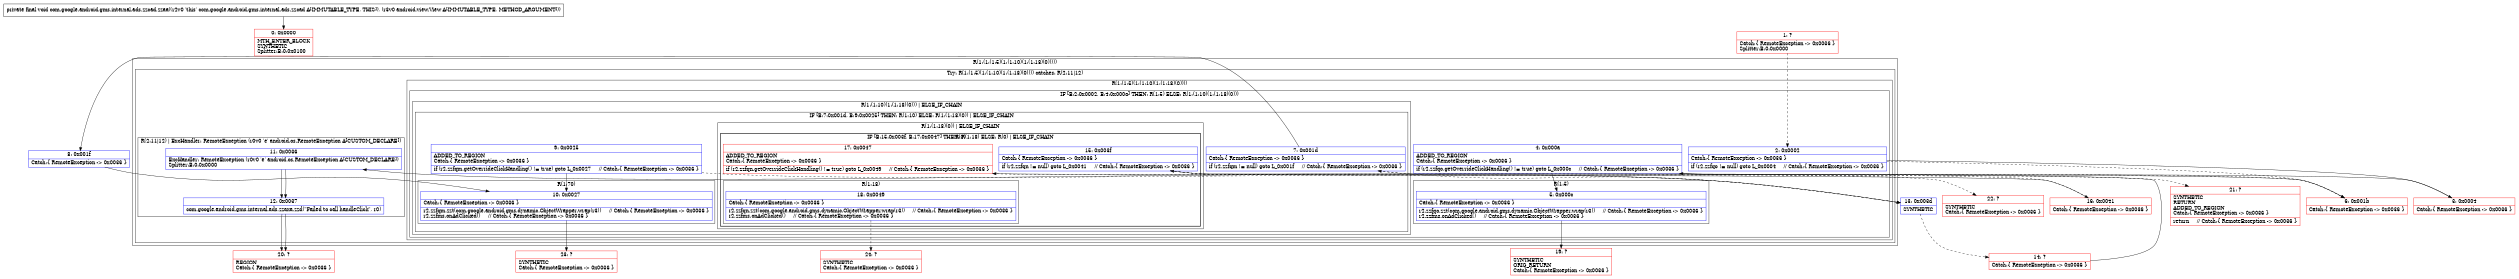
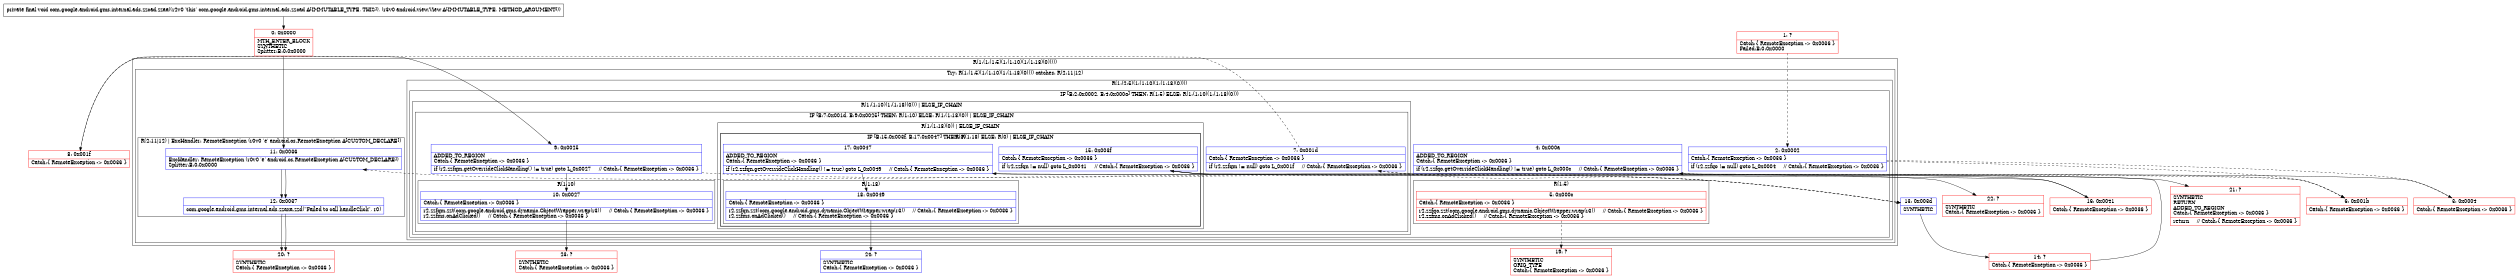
(1764, 49) -> (1762, 49)
(282, 52) -> (282, 52)
(682, 56) -> (682, 56)
(1150, 84) -> (1150, 84)
none -> (284, 100)
(79, 159) -> (79, 159)
(858, 159) -> (858, 159)
(2170, 166) -> (2170, 166)
(1484, 174) -> (1484, 174)
(1629, 175) -> (1629, 175)
(1678, 175) -> (1678, 175)
(2012, 175) -> (2012, 175)
(1134, 176) -> (1134, 176)
(295, 178) -> (421, 63)
none -> (865, 183)
(1555, 183) -> none
(566, 185) -> (566, 185)
(1561, 206) -> (1561, 206)
(1561, 233) -> (1561, 233)
(871, 234) -> (871, 234)
(1944, 248) -> (1944, 248)
(871, 262) -> (871, 262)
(246, 263) -> (251, 263)
(1532, 266) -> (1528, 266)
